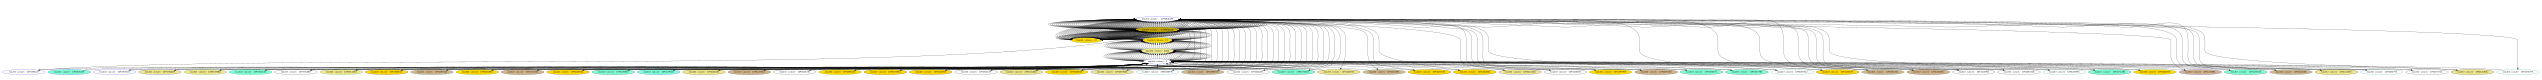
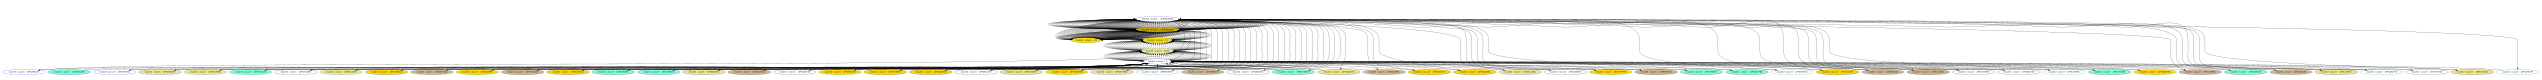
(596, 61) -> (628, 64)
